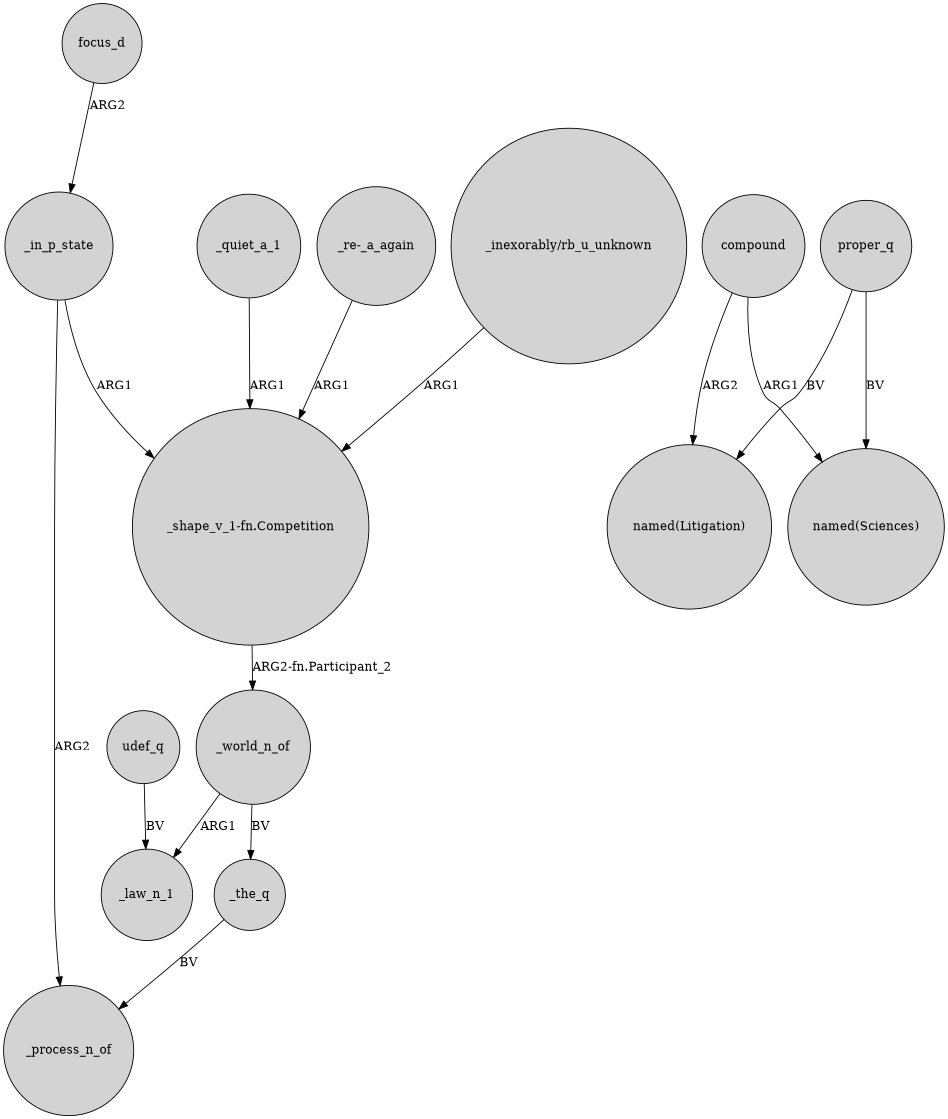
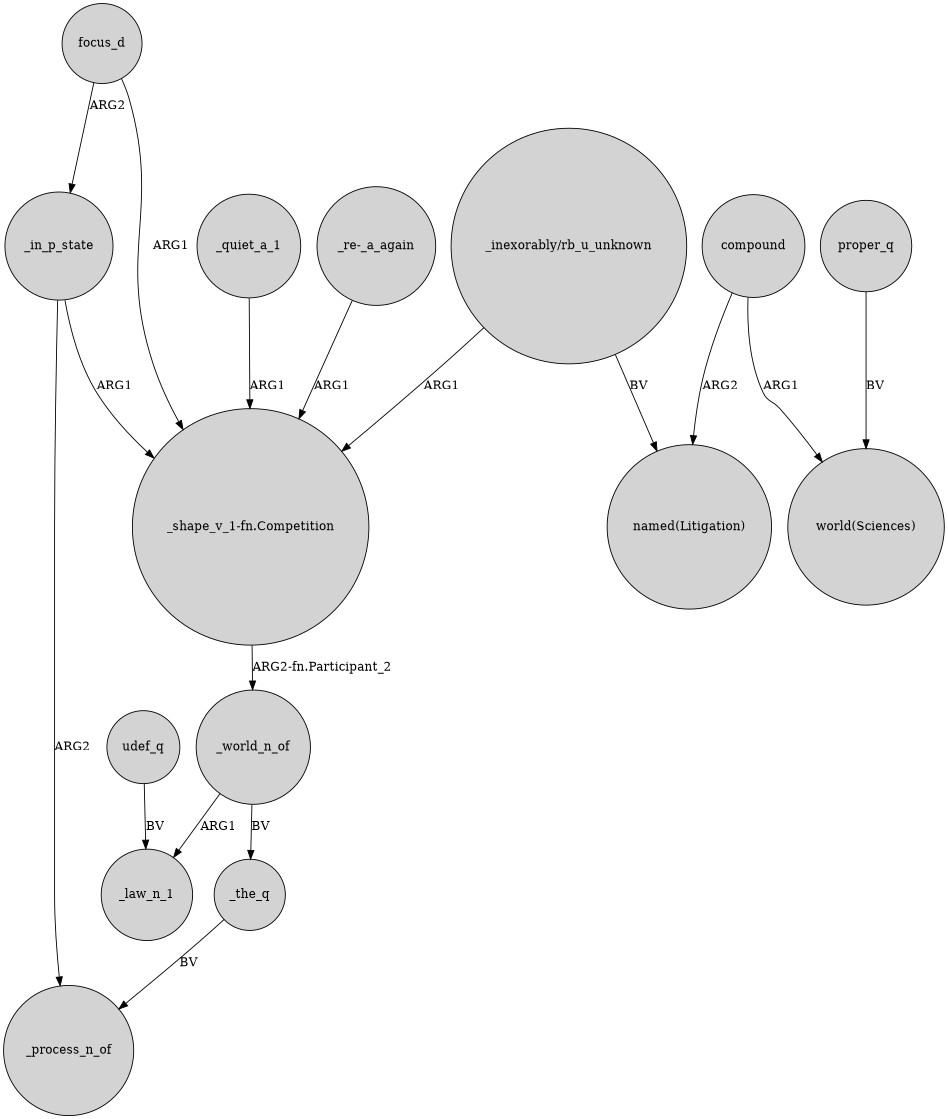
none -> (138, 252)
(809, 379) -> (634, 399)
(866, 527) -> (866, 527)
